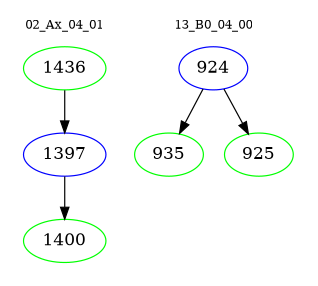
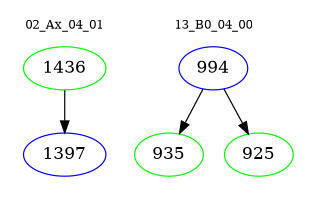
(213, 68) -> (213, 68)
(65, 241) -> none
